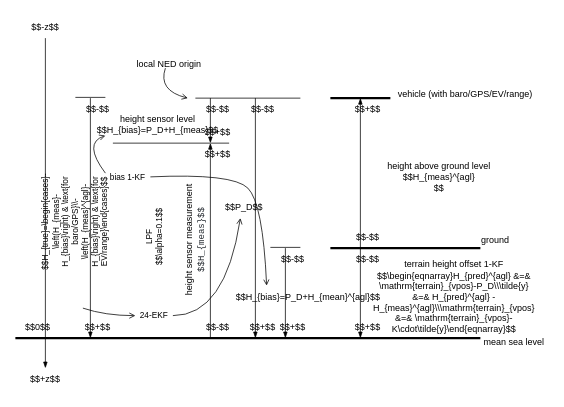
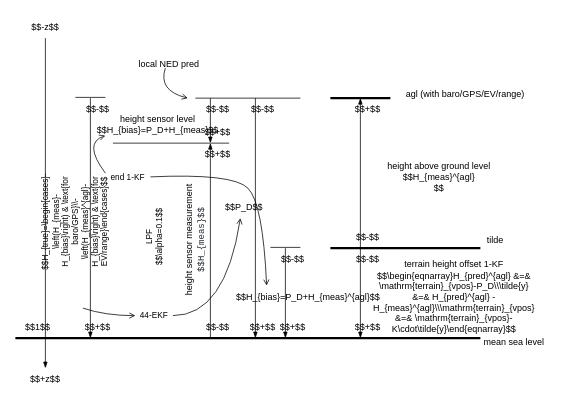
(169, 64) -> (169, 64)
(465, 94) -> (465, 94)
(128, 177) -> (128, 177)
(495, 240) -> (495, 240)
(308, 297) -> (308, 297)
(154, 315) -> (154, 315)
(38, 327) -> (38, 327)
